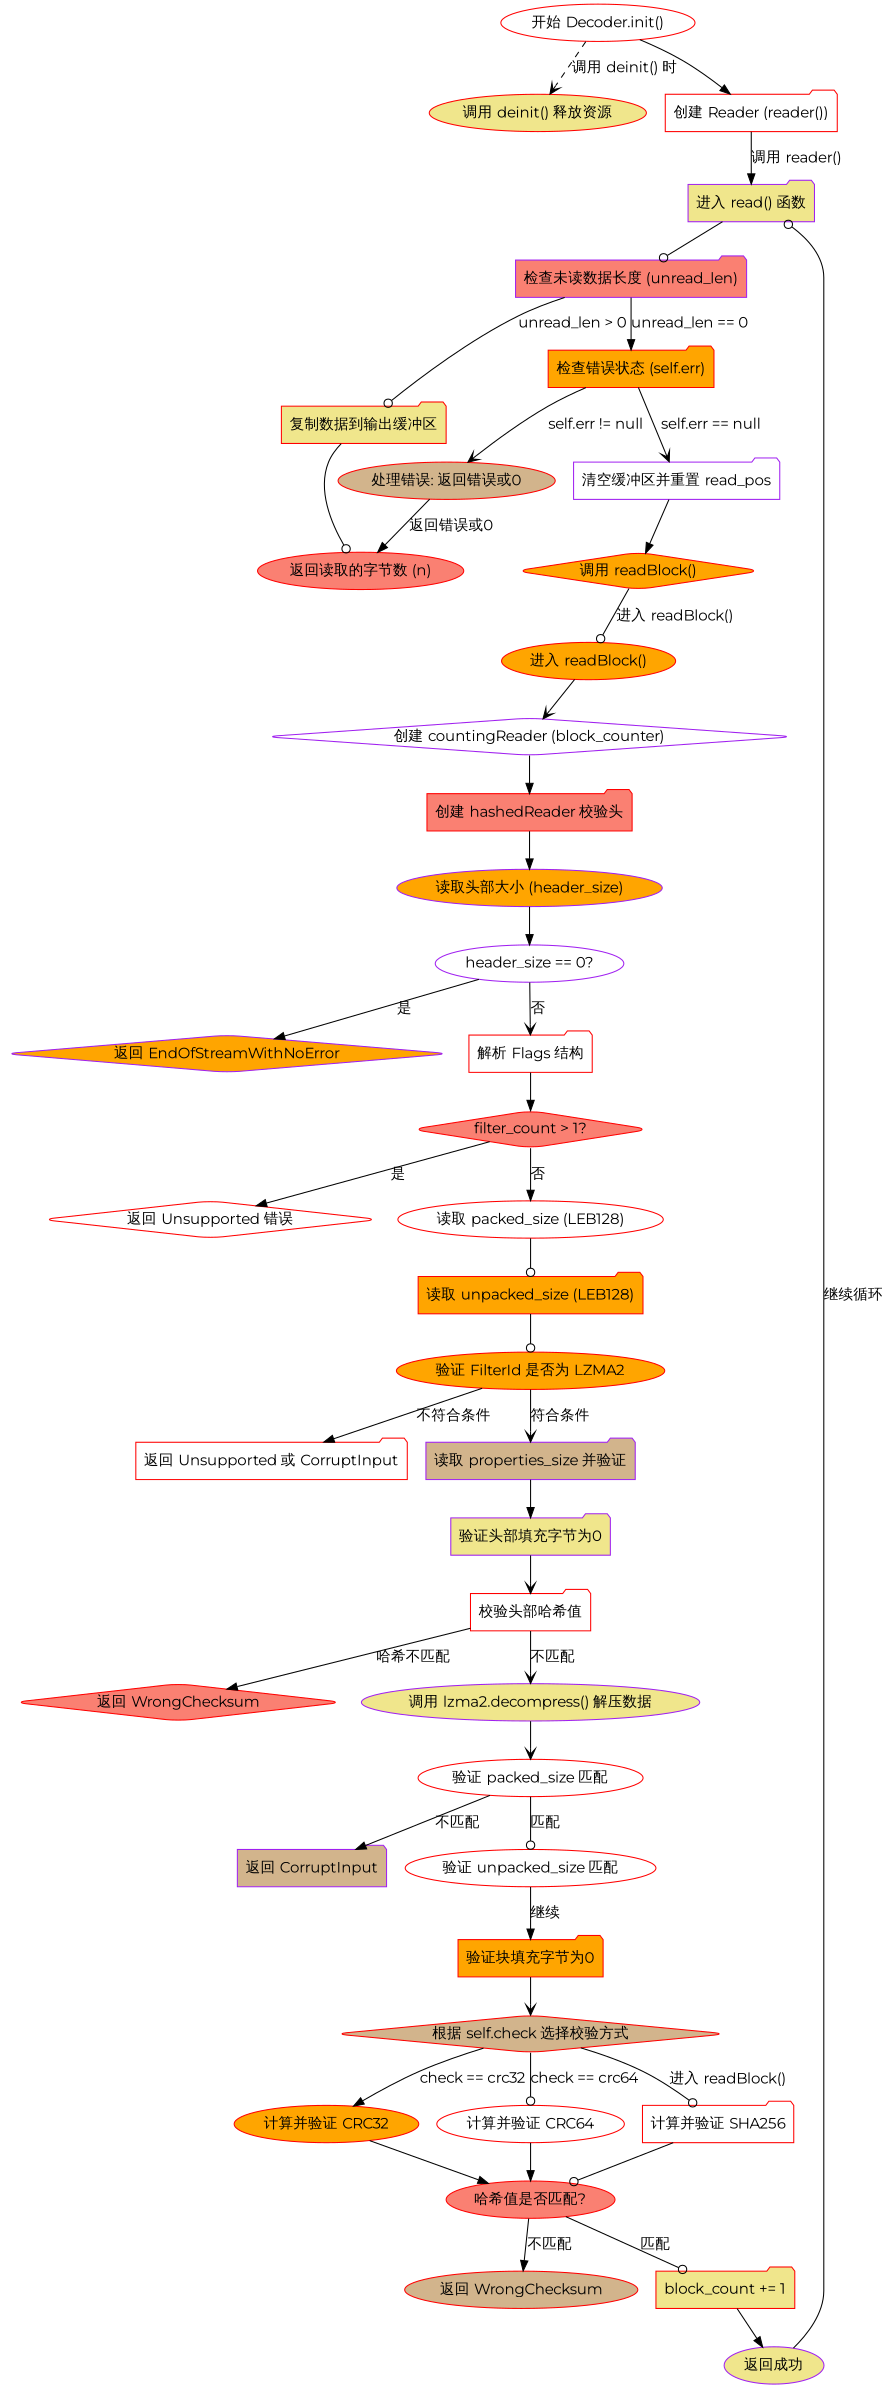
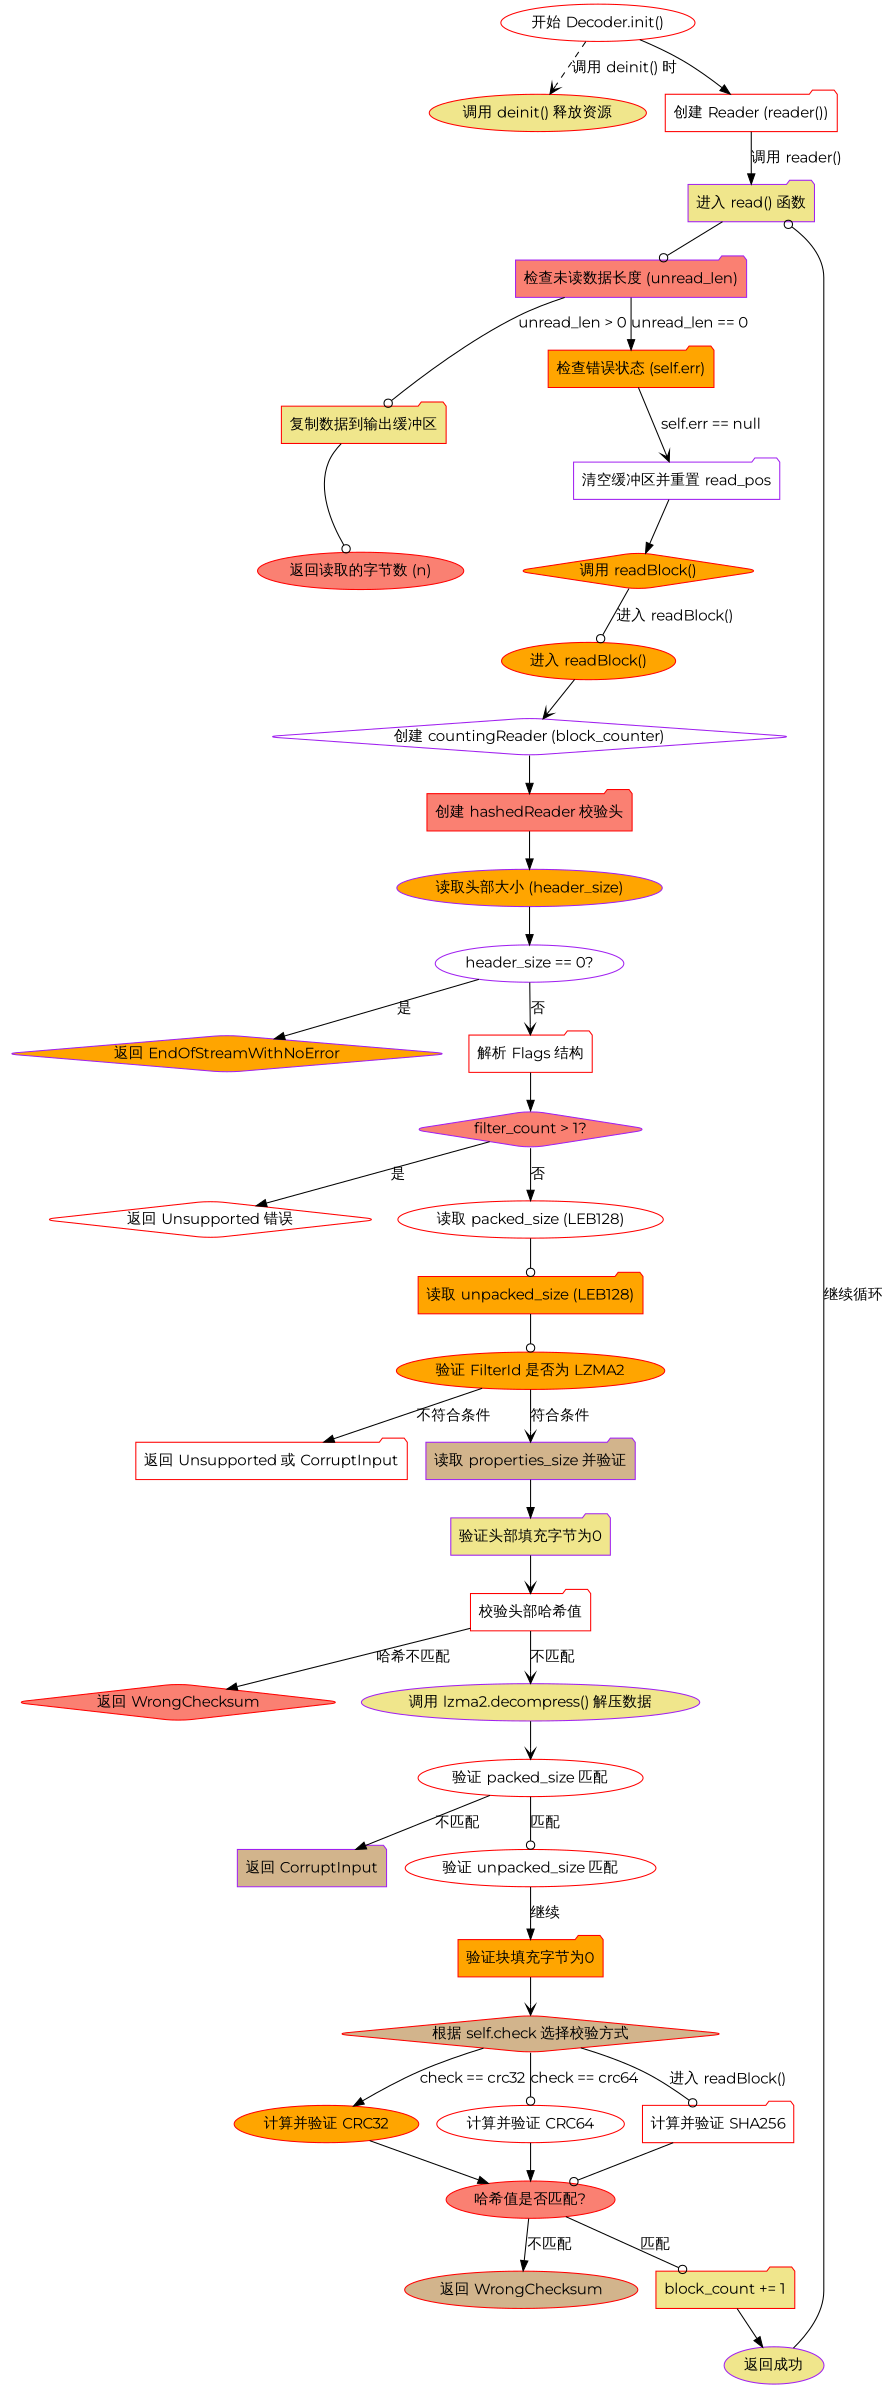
(447, 481) -> none
(531, 1129) -> (531, 1129)
